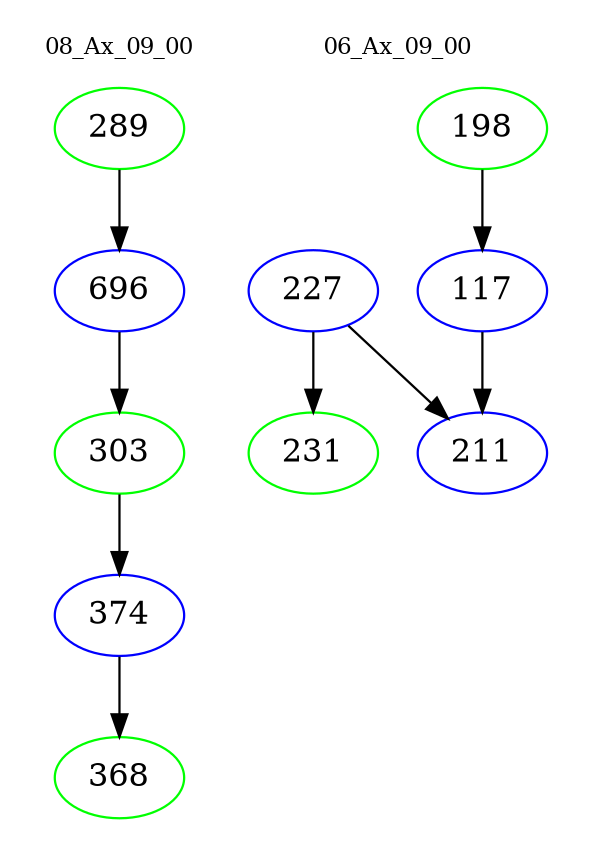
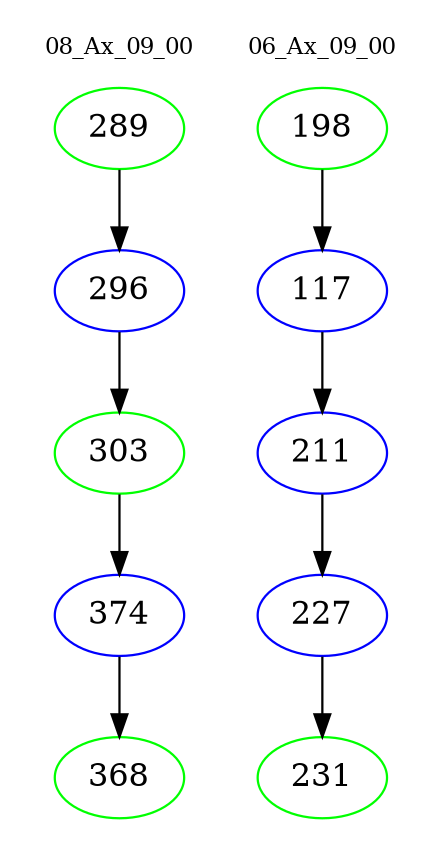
(119, 291) -> (119, 291)
(390, 364) -> (322, 523)
